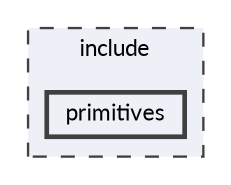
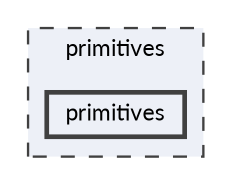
(116, 50) -> (116, 50)
